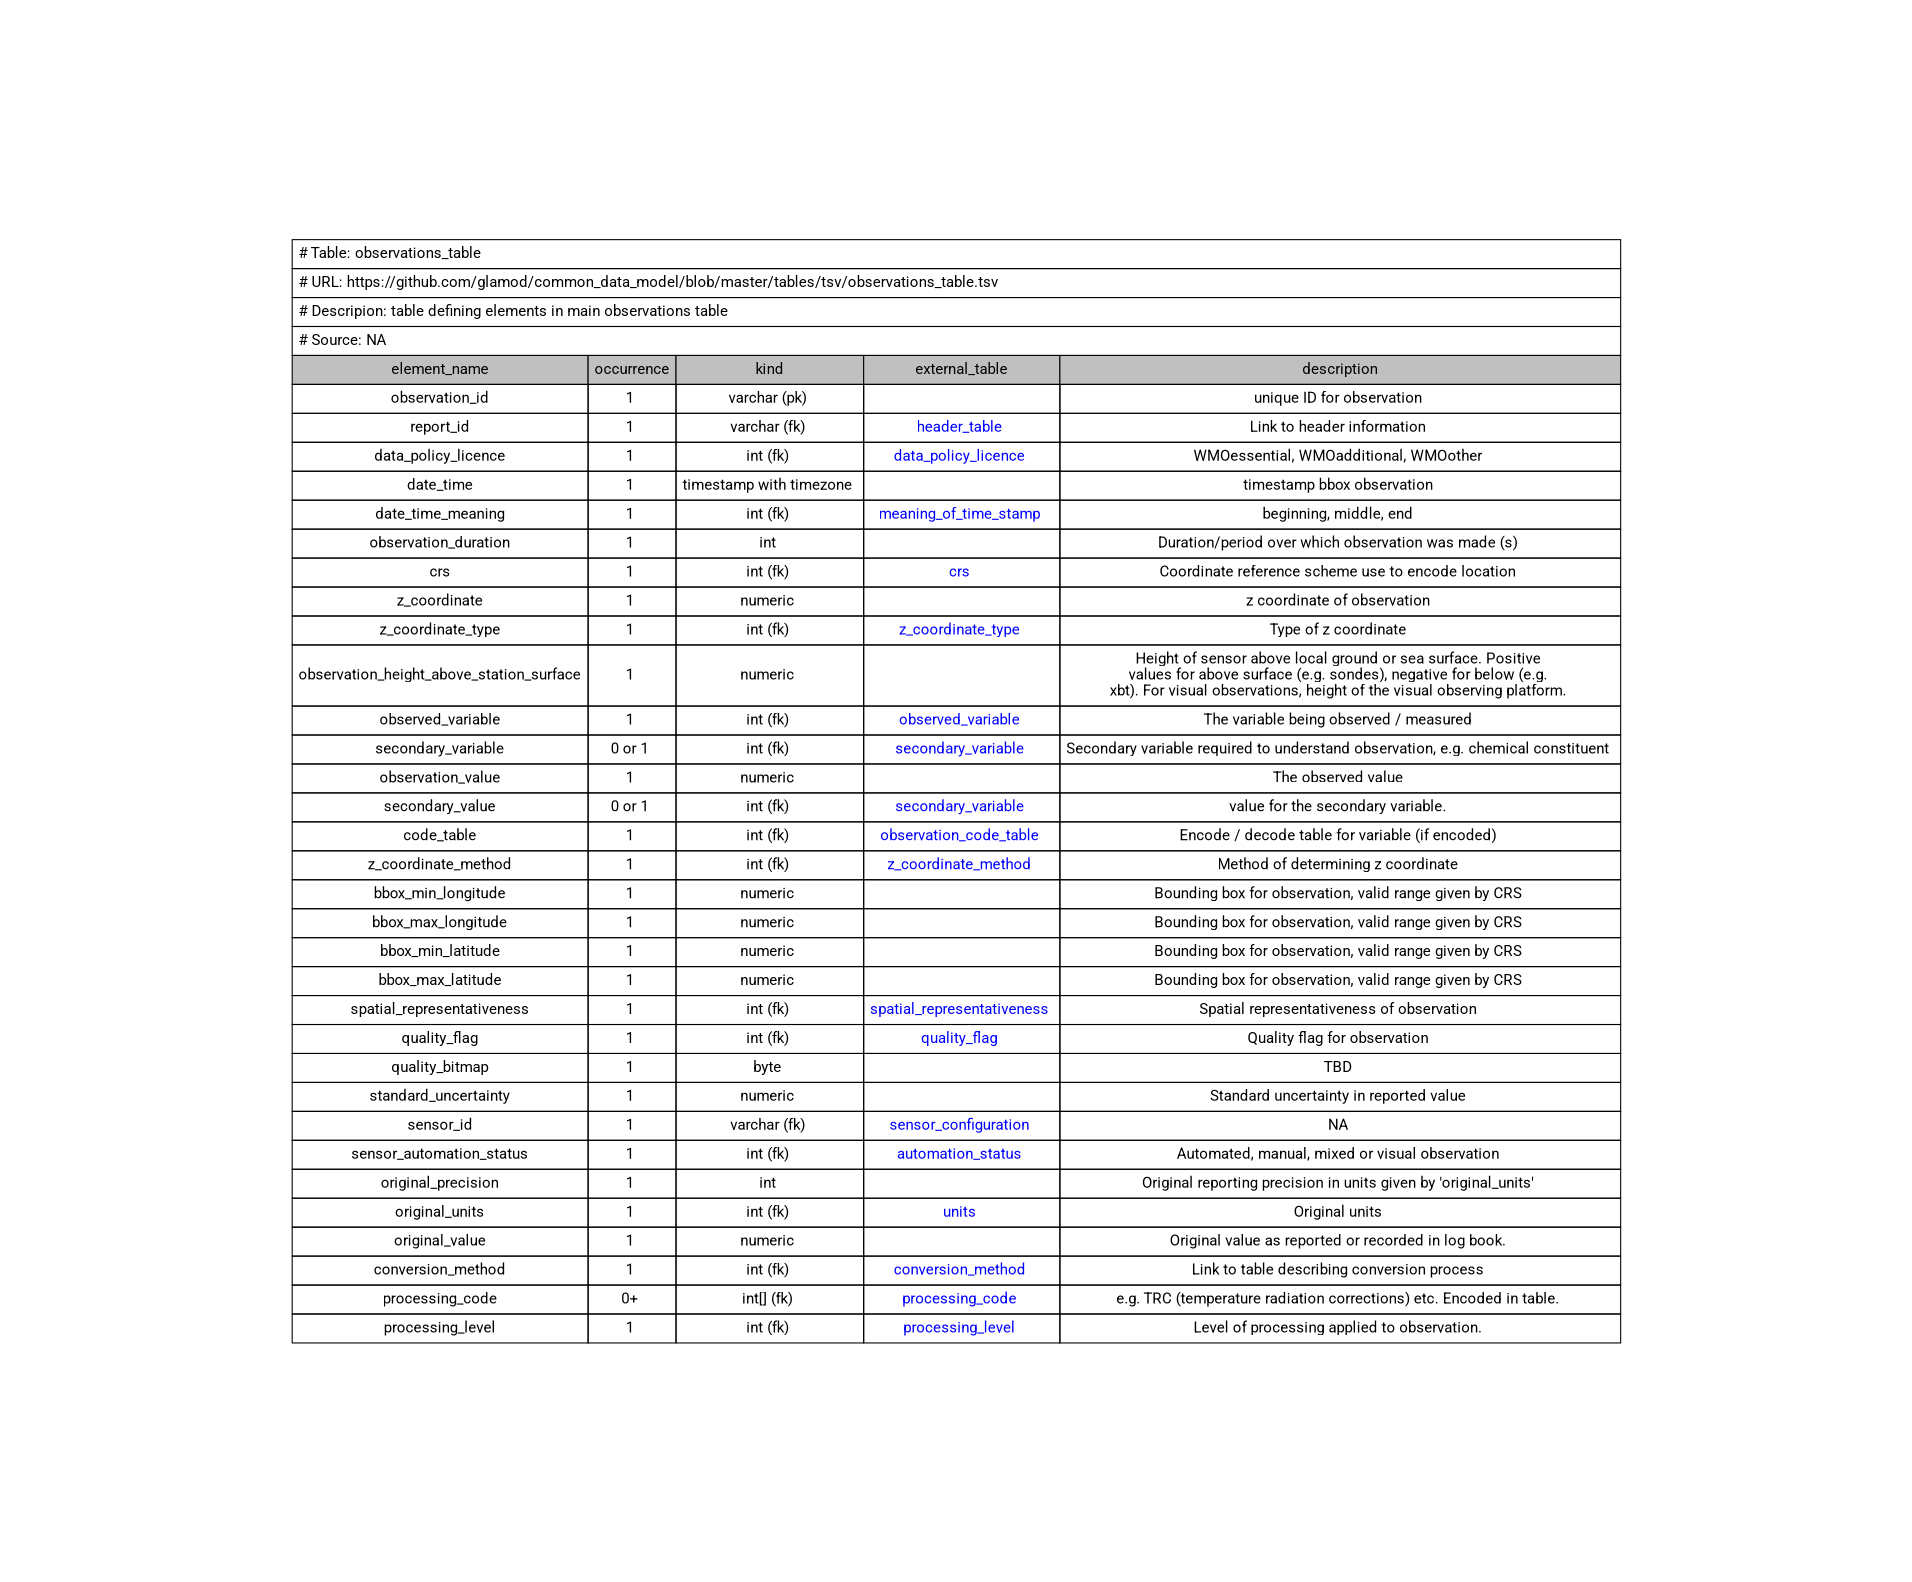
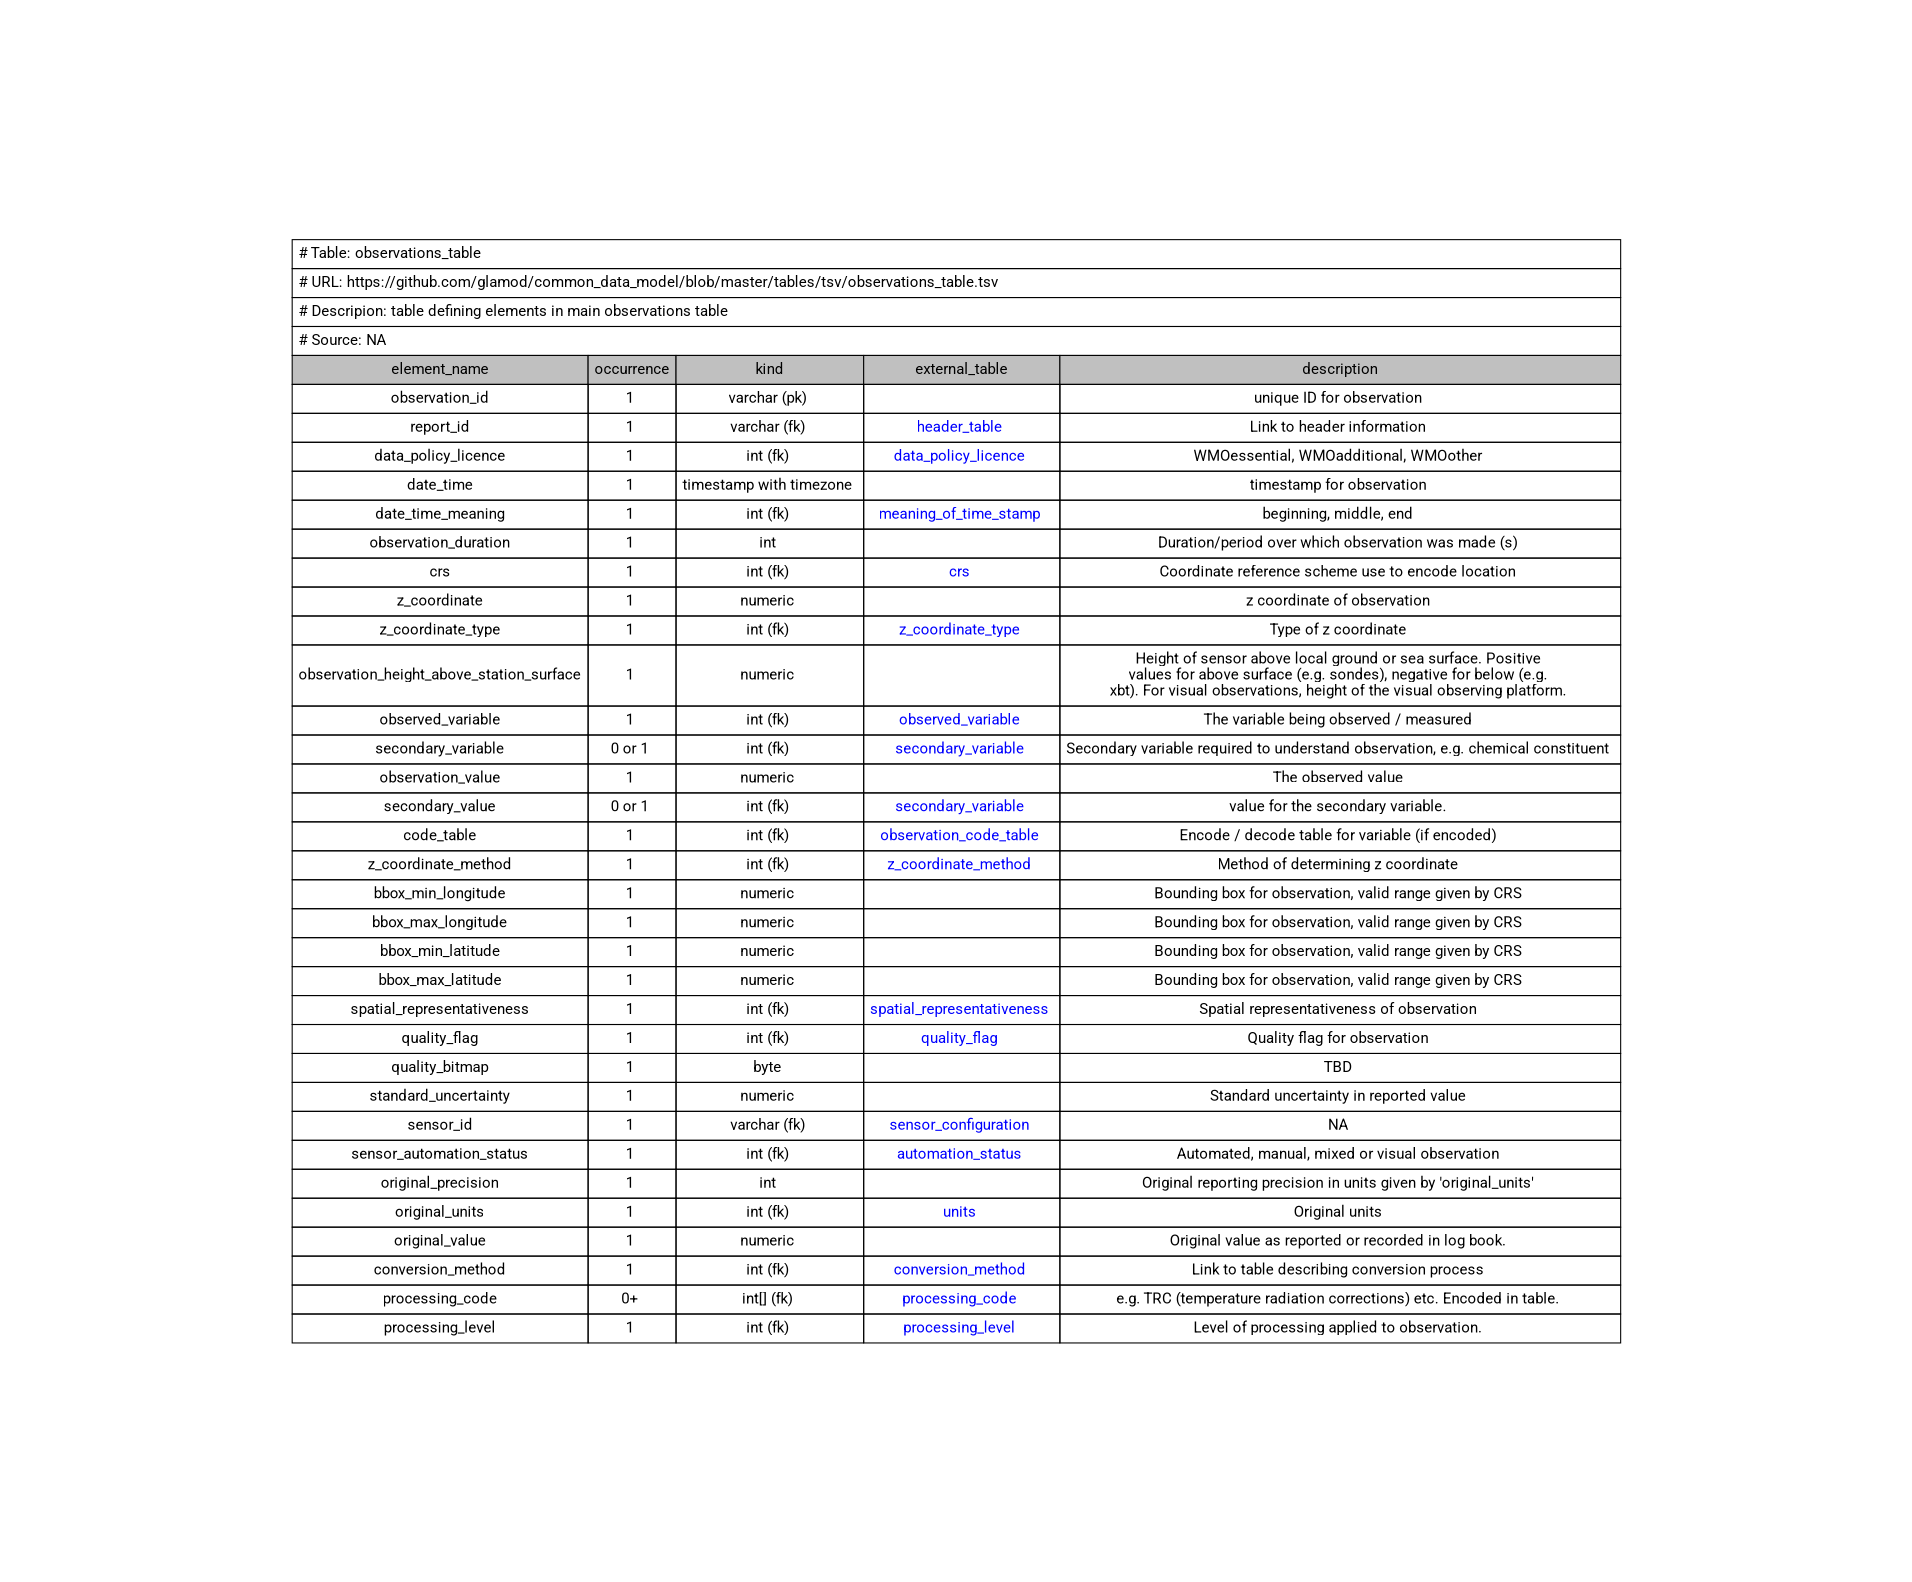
(1340, 485) -> (1340, 485)
